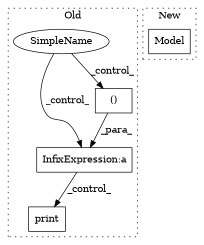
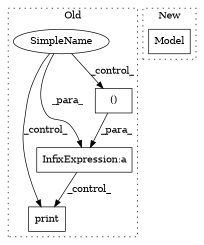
(67, 101) -> (67, 101)
none -> (24, 125)
